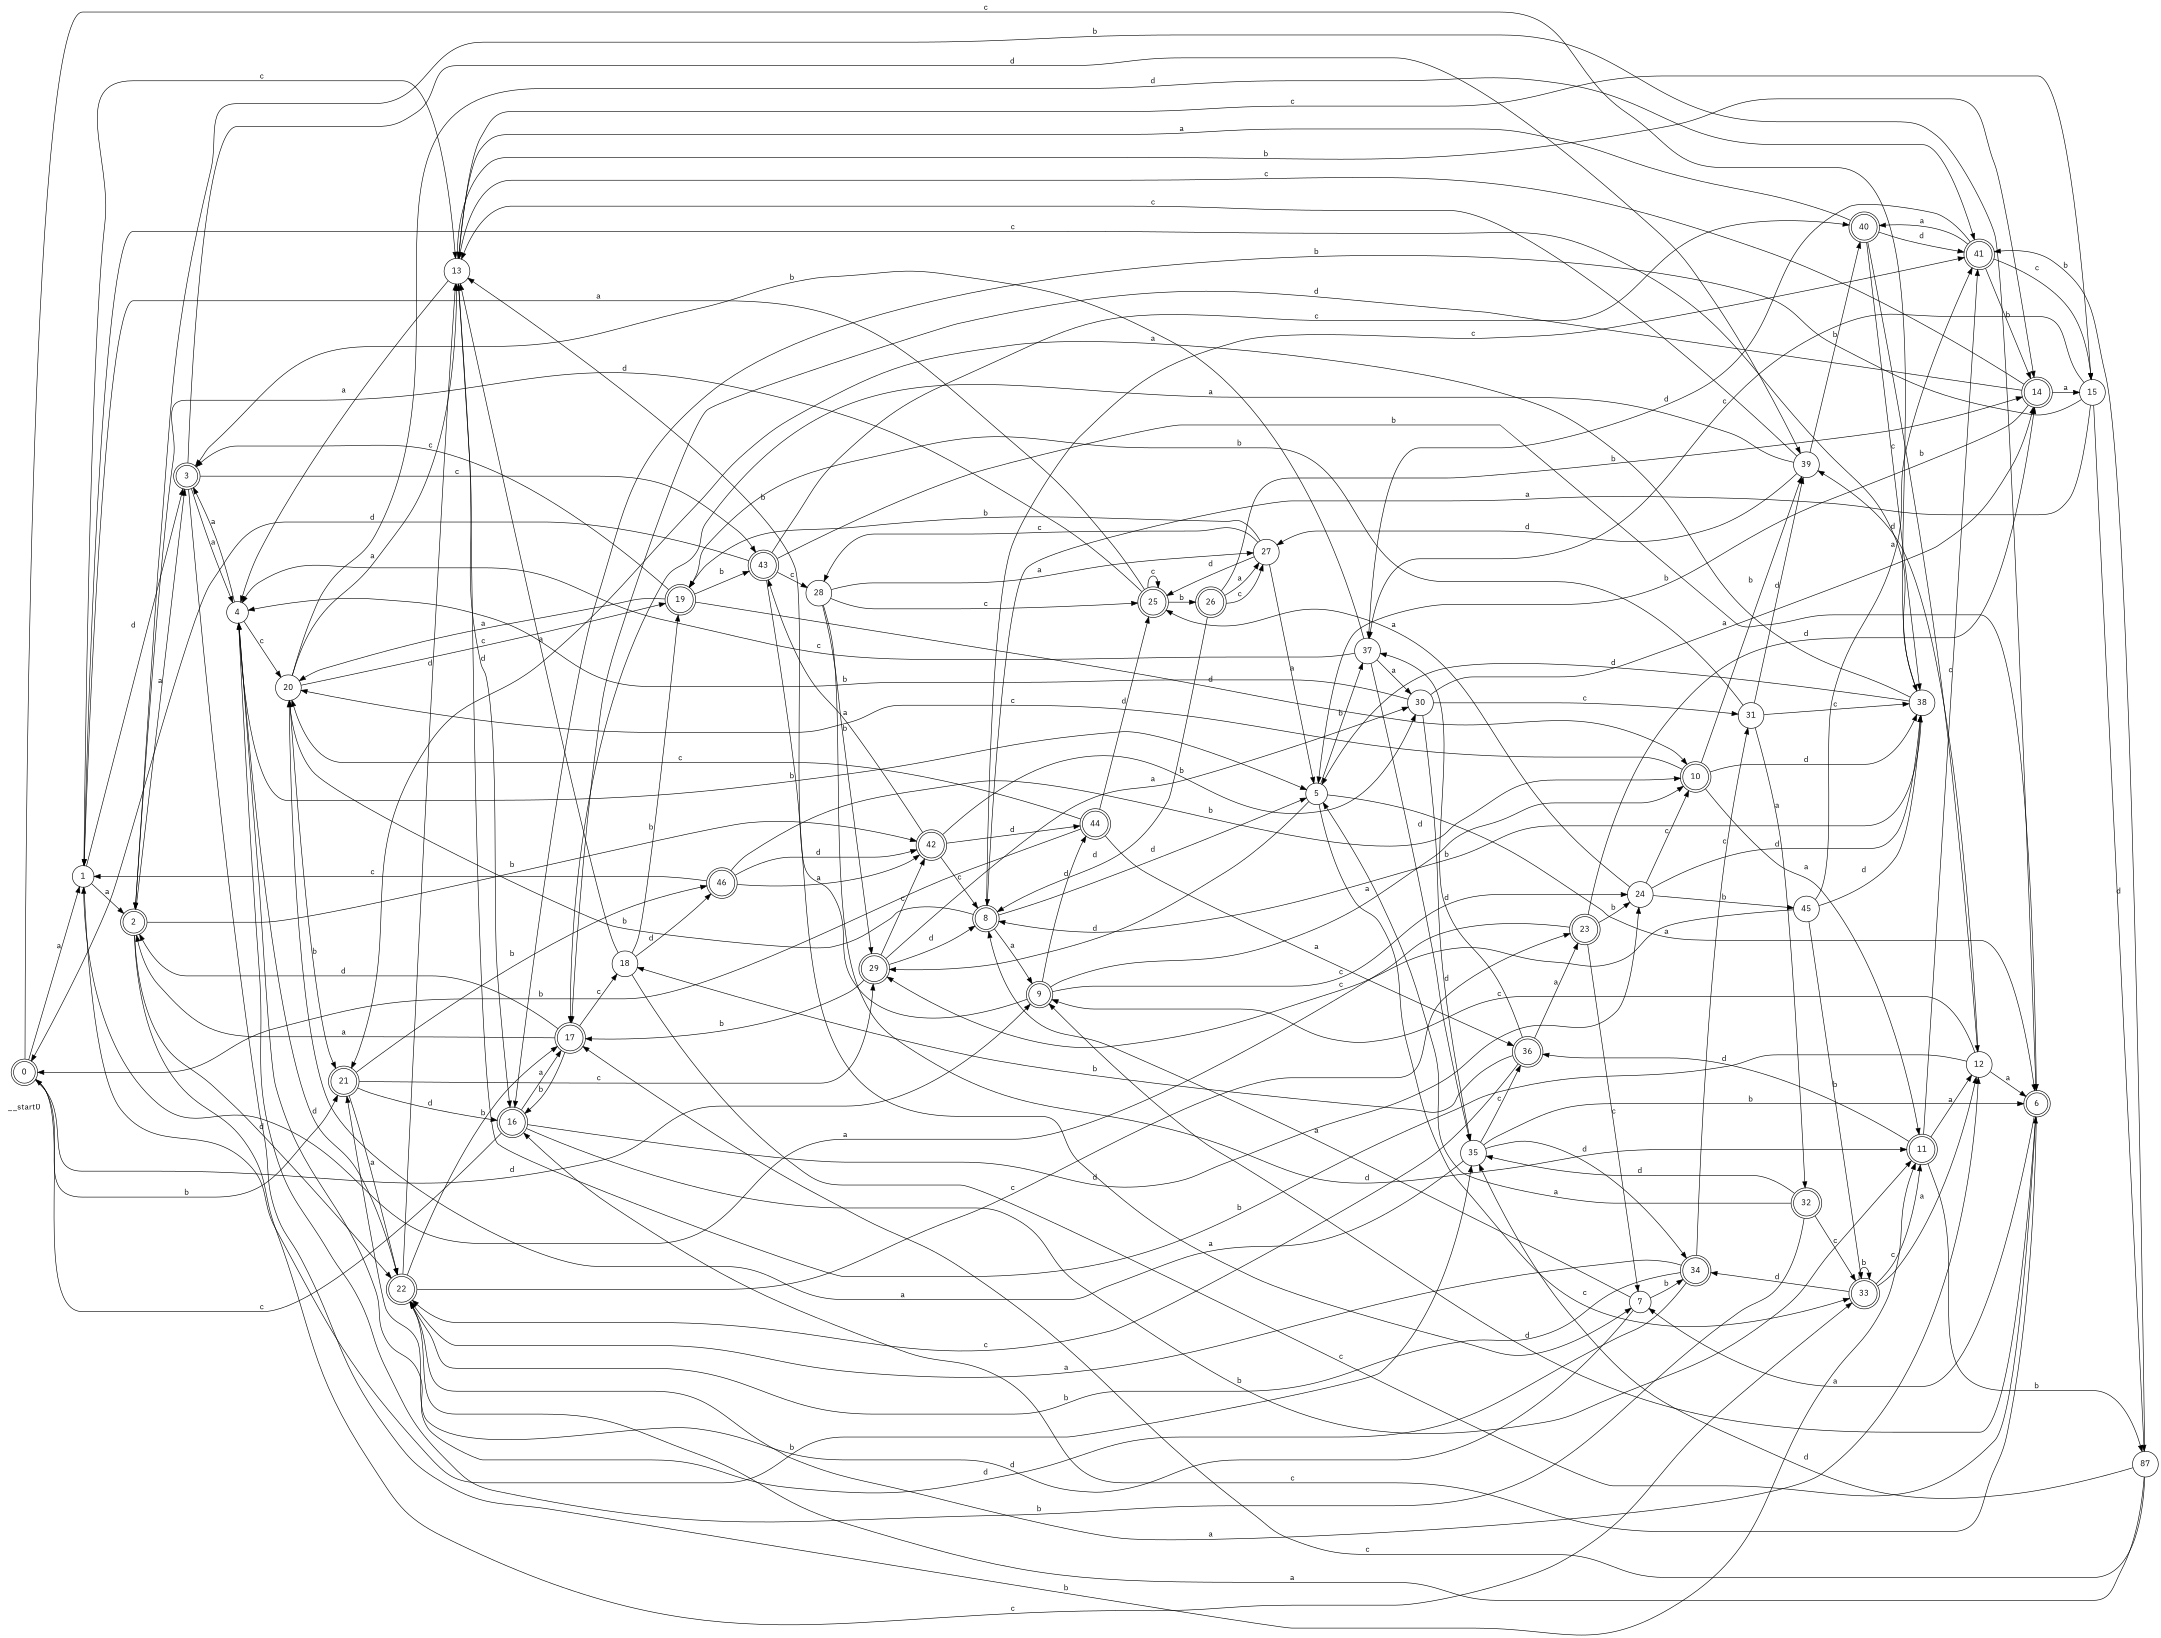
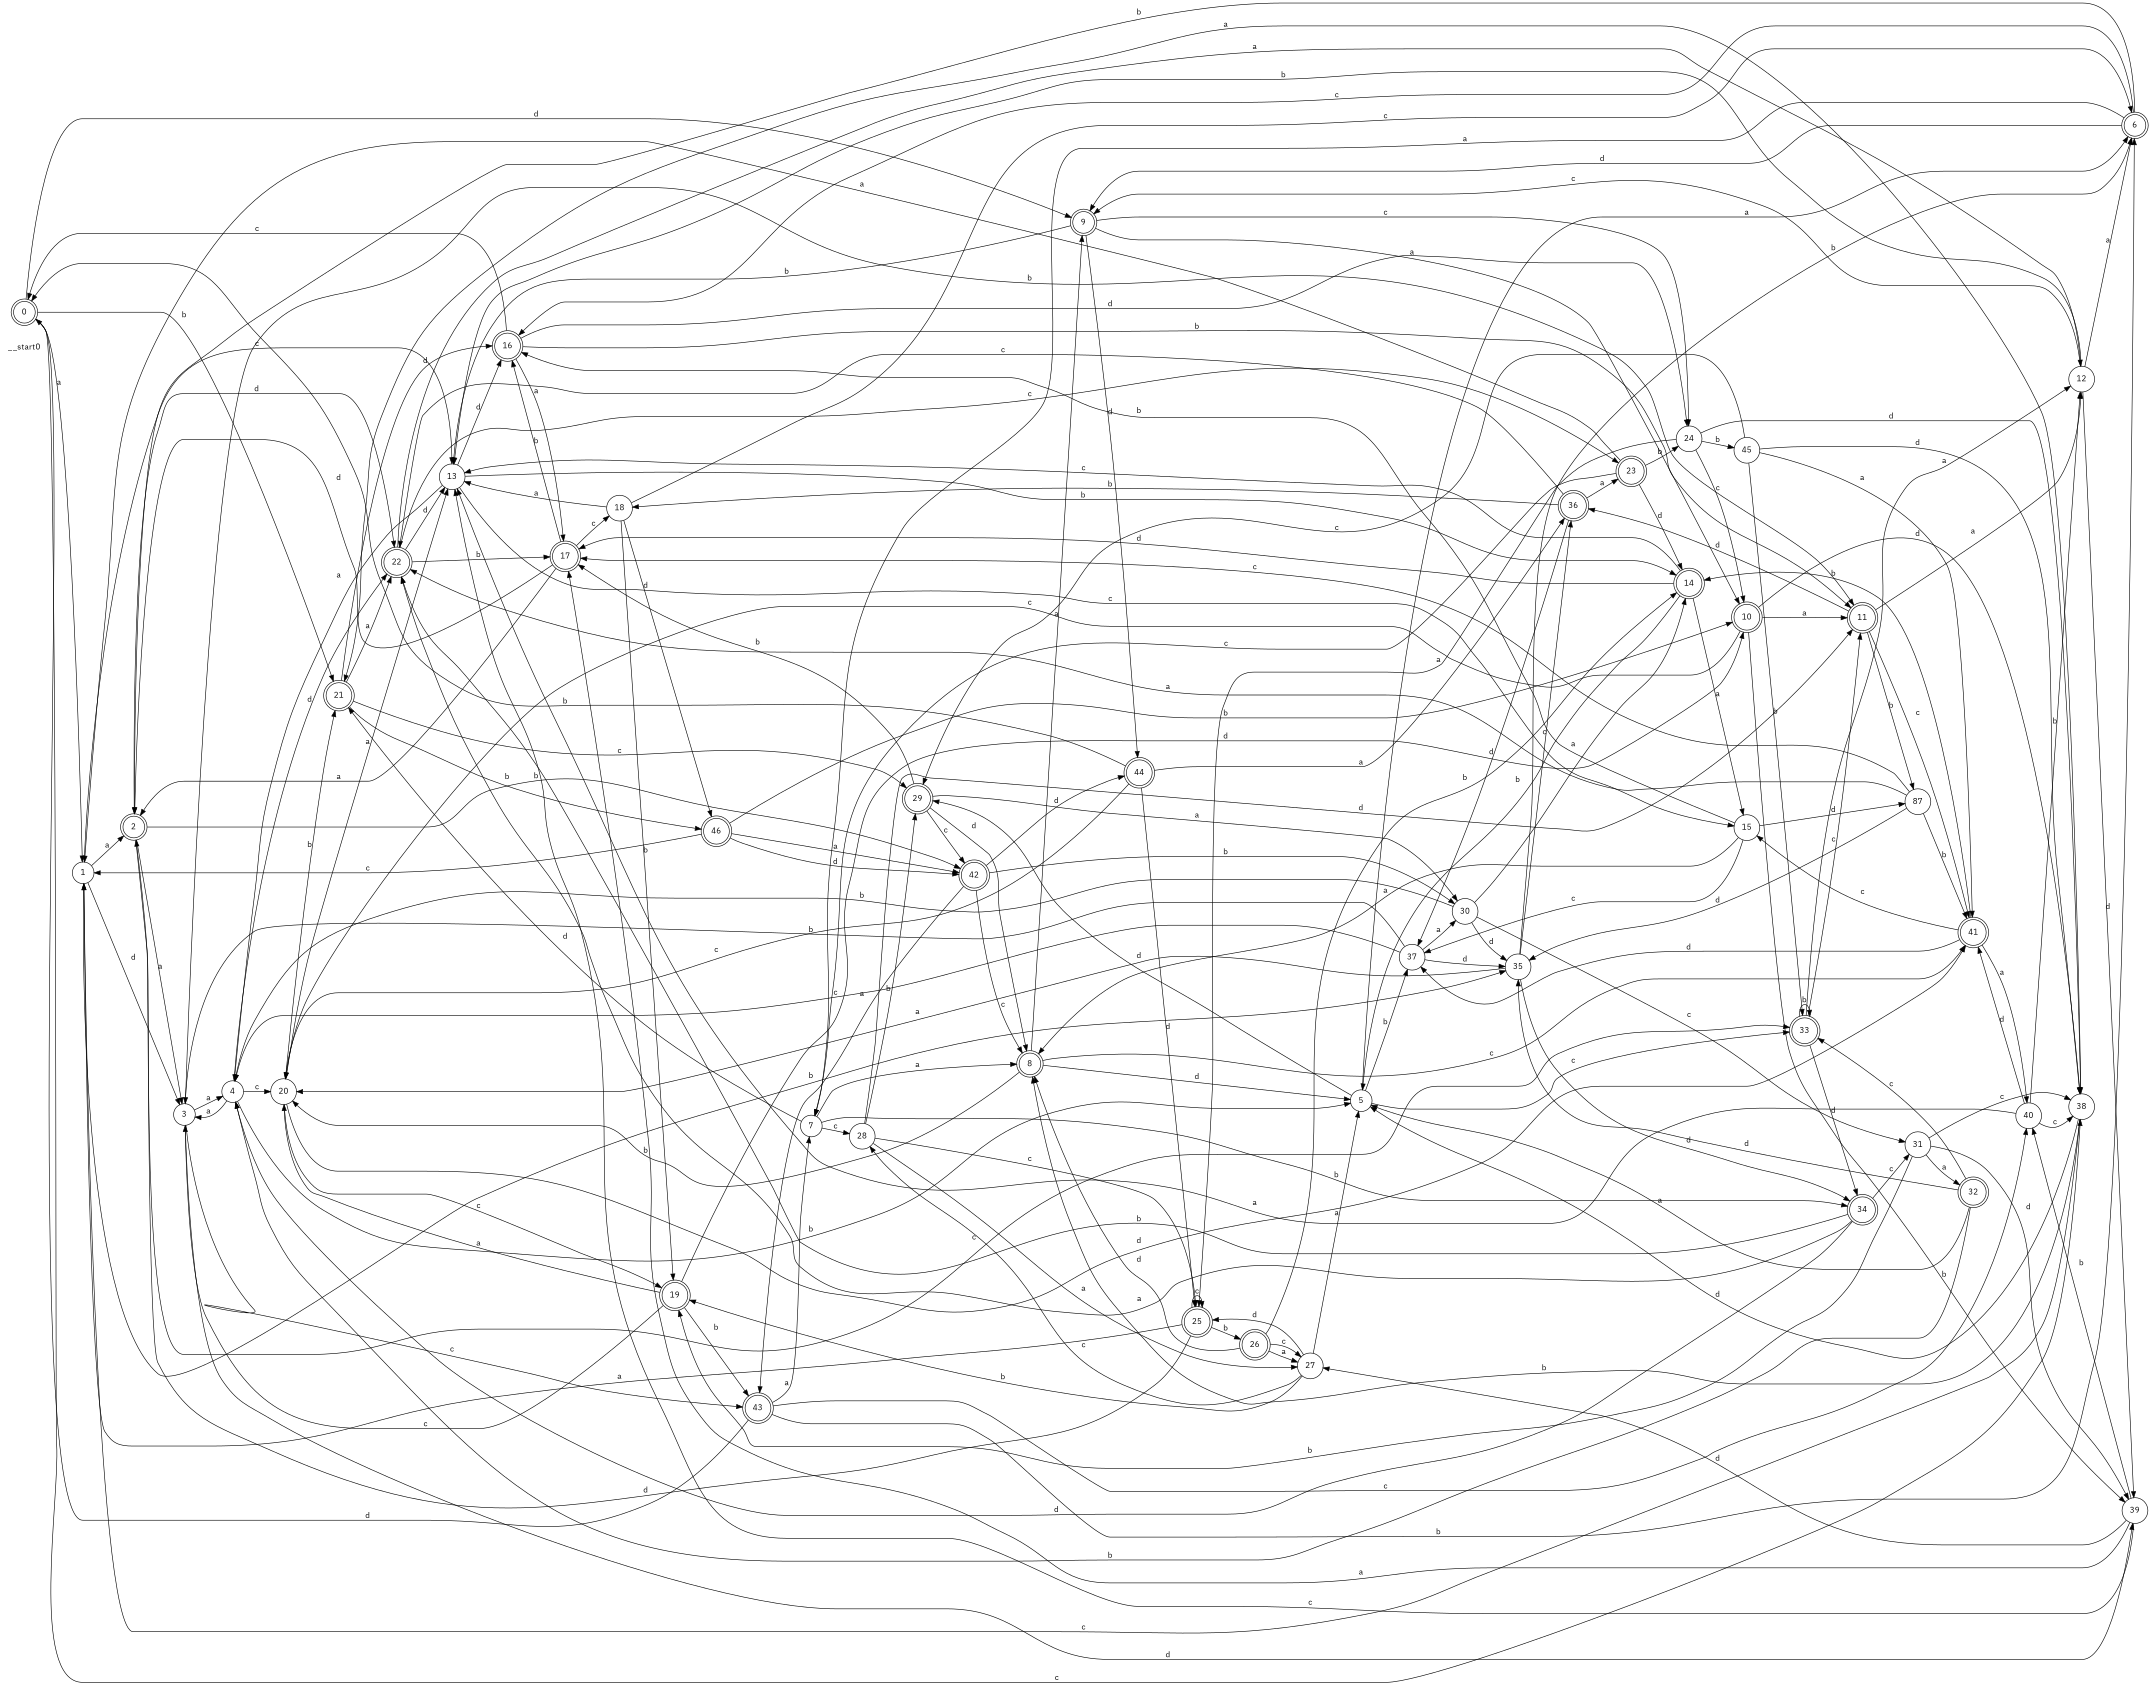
(1864, 227) -> (2029, 1116)
(187, 476) -> (184, 1115)
(790, 579) -> (833, 1130)
